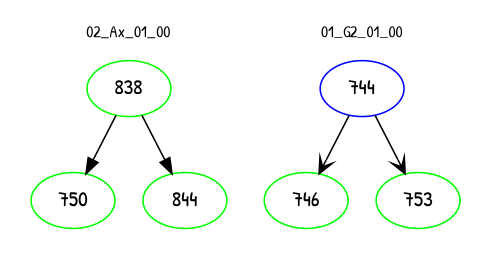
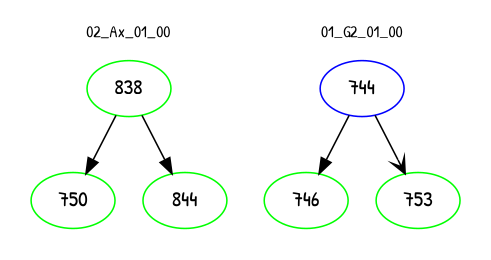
(338, 138) -> (338, 138)
